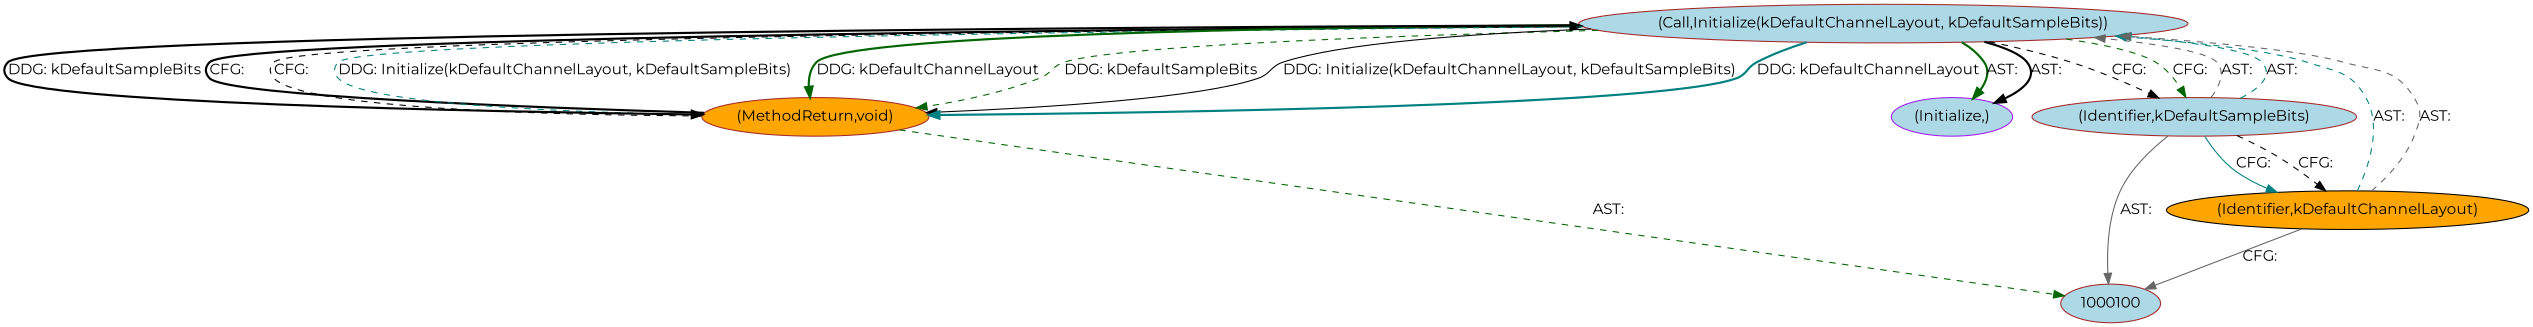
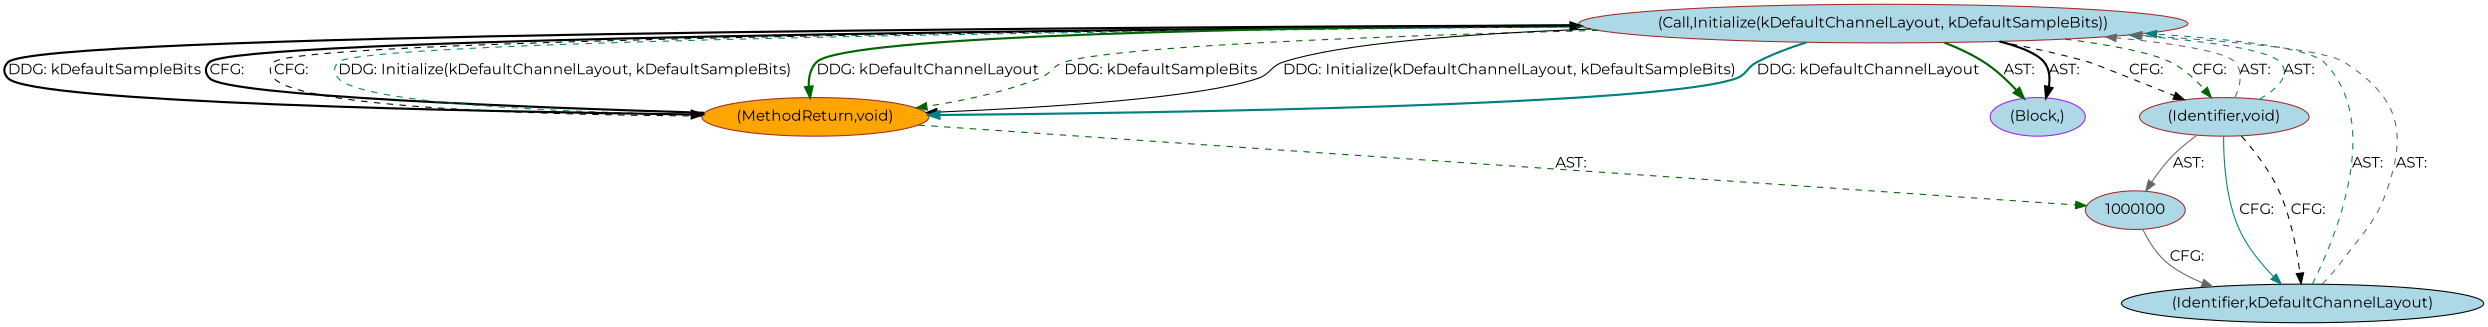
(1952, 117) -> (2038, 117)
(2194, 117) -> (2224, 117)
(2348, 210) -> (2303, 303)
(2228, 257) -> (2167, 263)
